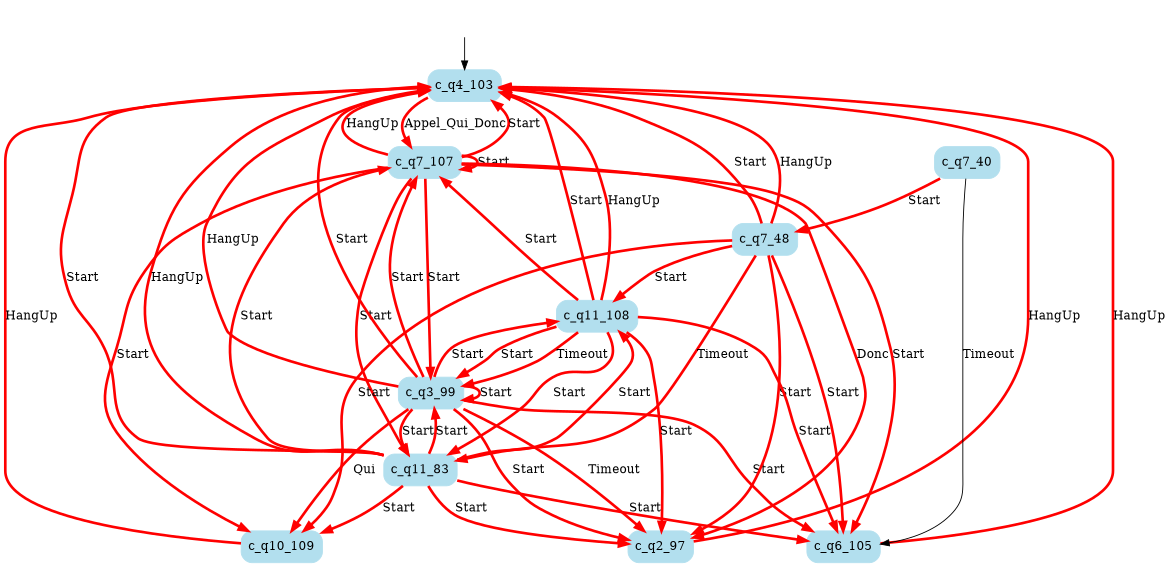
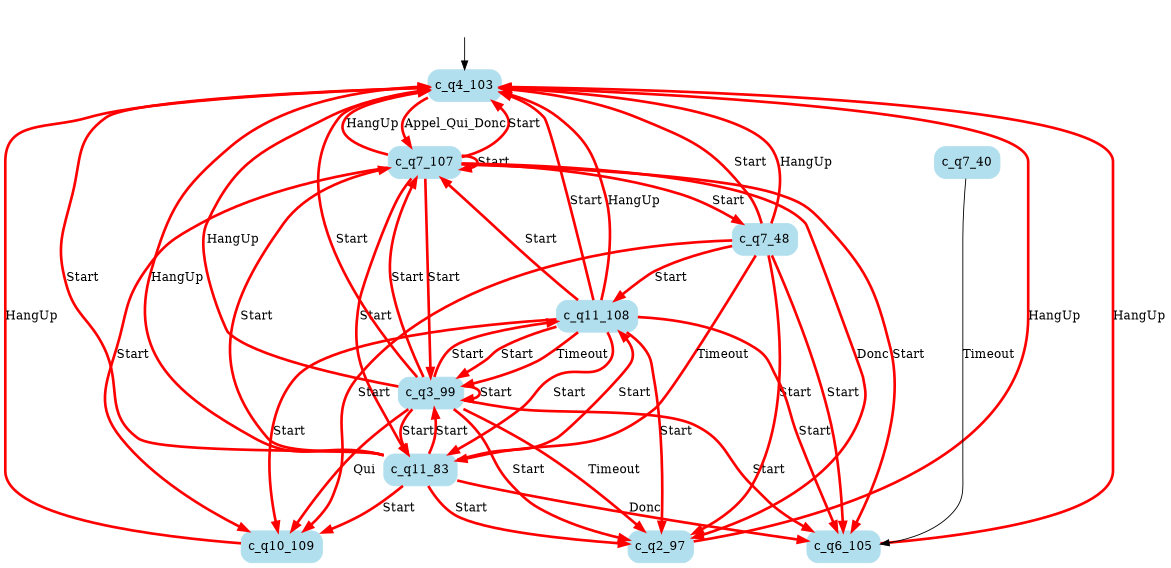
(875, 209) -> (608, 177)
none -> (348, 350)
(645, 508) -> (645, 508)
